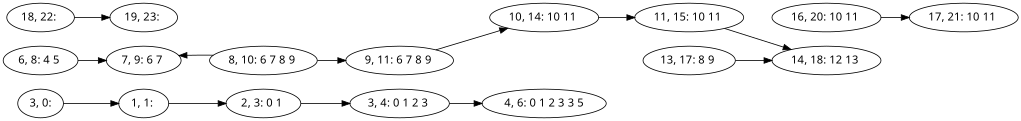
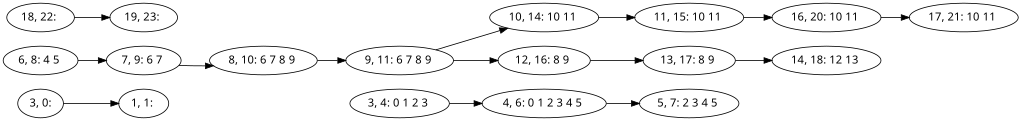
(754, 38) -> (754, 18)
(200, 55) -> (192, 66)
none -> (544, 60)
(263, 103) -> none
(544, 103) -> (544, 103)
none -> (689, 103)
